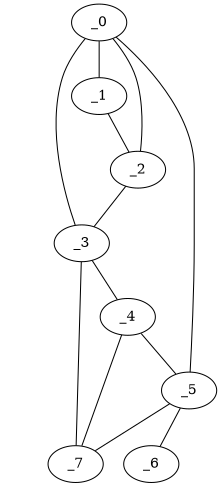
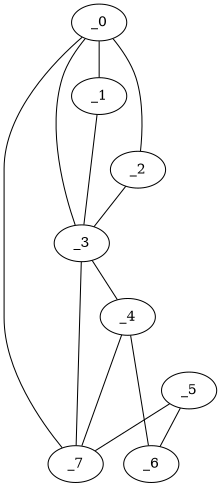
(119, 133) -> (90, 170)
(194, 192) -> (4, 237)
(158, 354) -> (140, 390)
